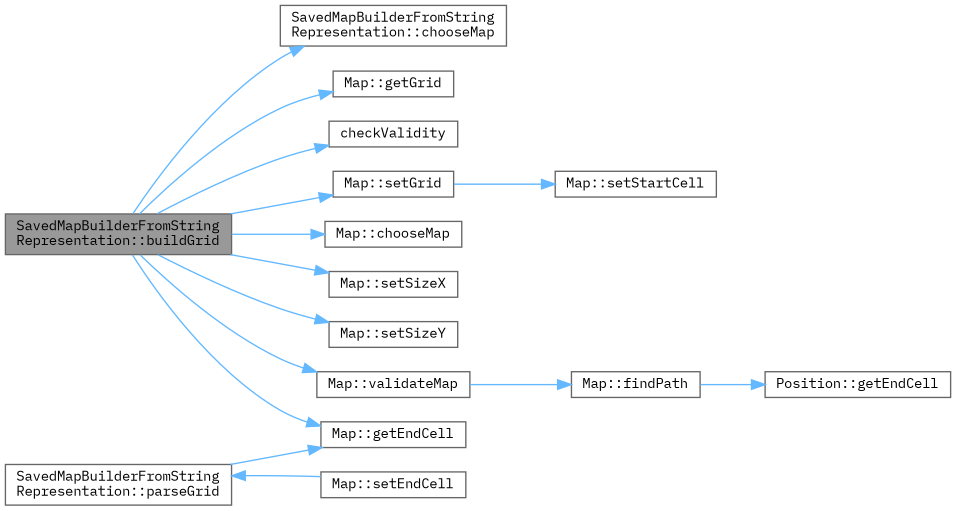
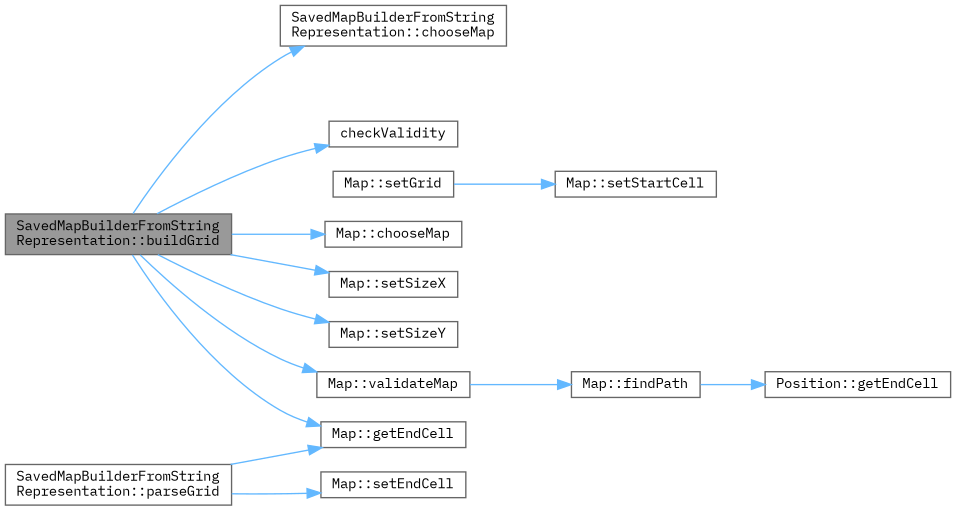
(393, 84) -> none
(275, 206) -> none
(283, 476) -> (269, 494)
